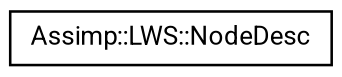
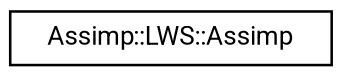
(171, 38) -> (171, 38)
